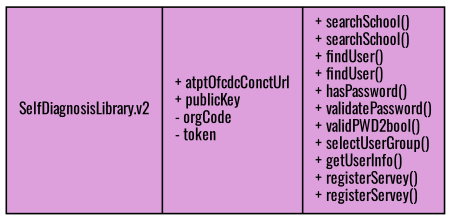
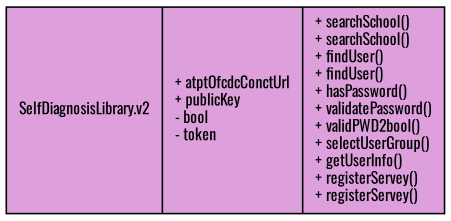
(204, 118) -> (192, 118)
